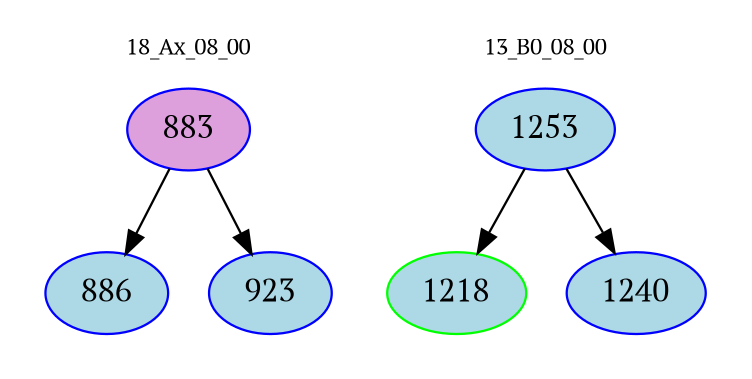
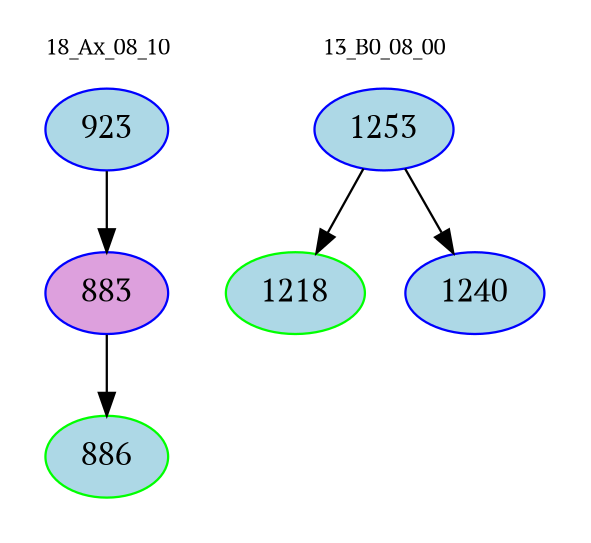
(189, 49) -> (108, 49)
(224, 201) -> (107, 200)
(107, 293) -> (107, 457)
